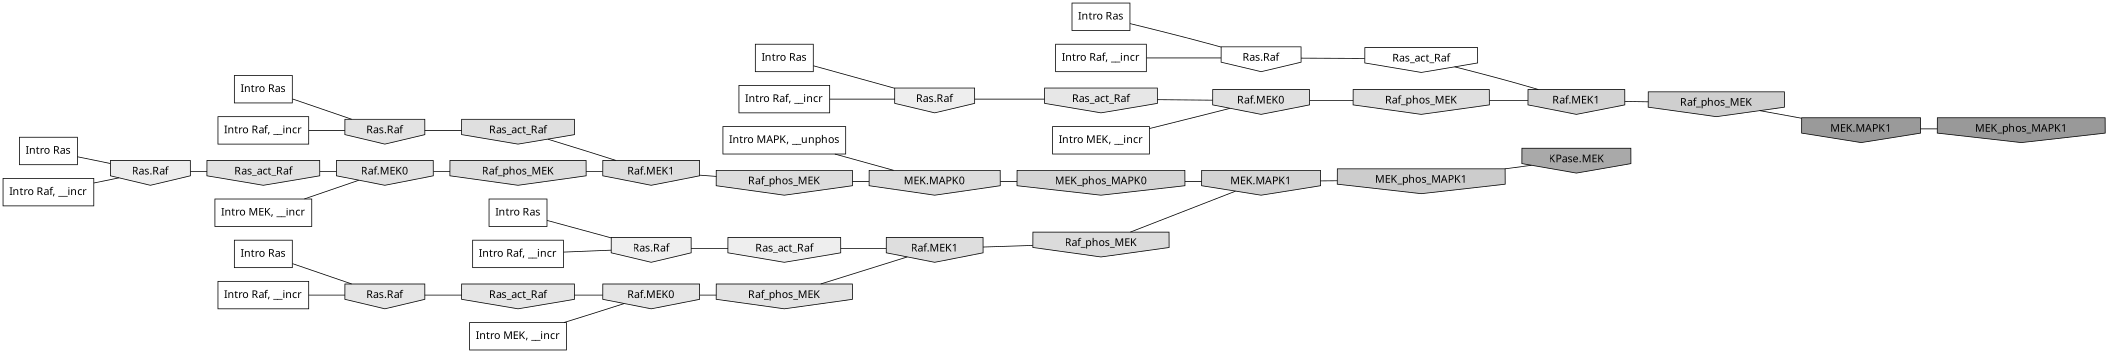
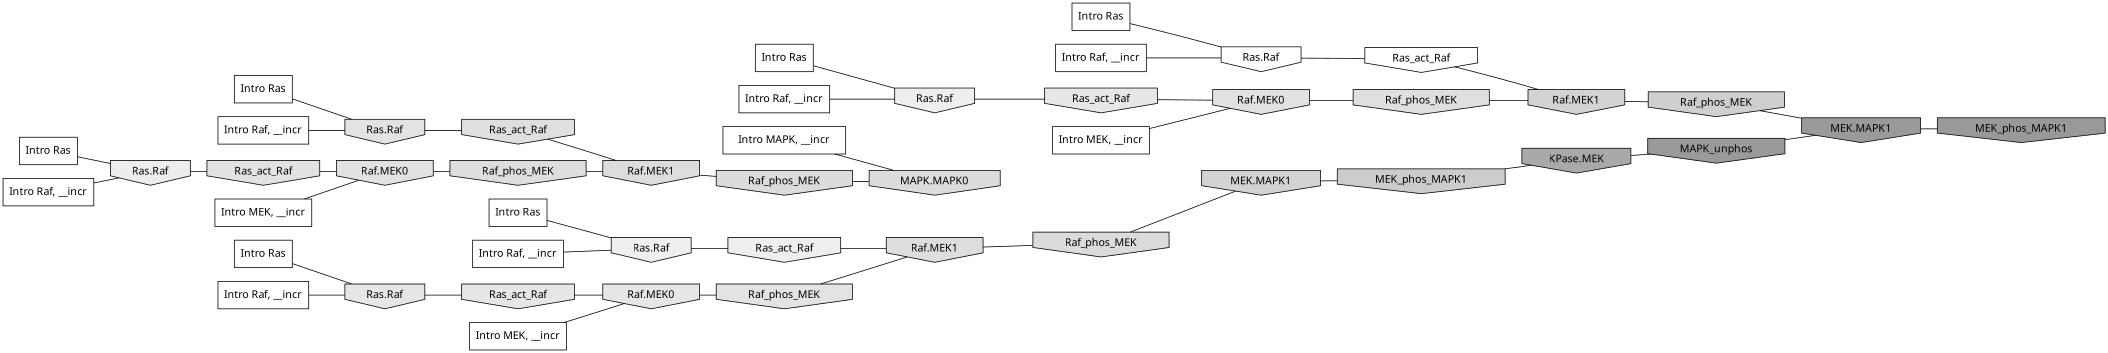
(784, 140) -> (784, 140)
none -> (1716, 149)
(935, 181) -> (935, 181)
(1101, 181) -> none
